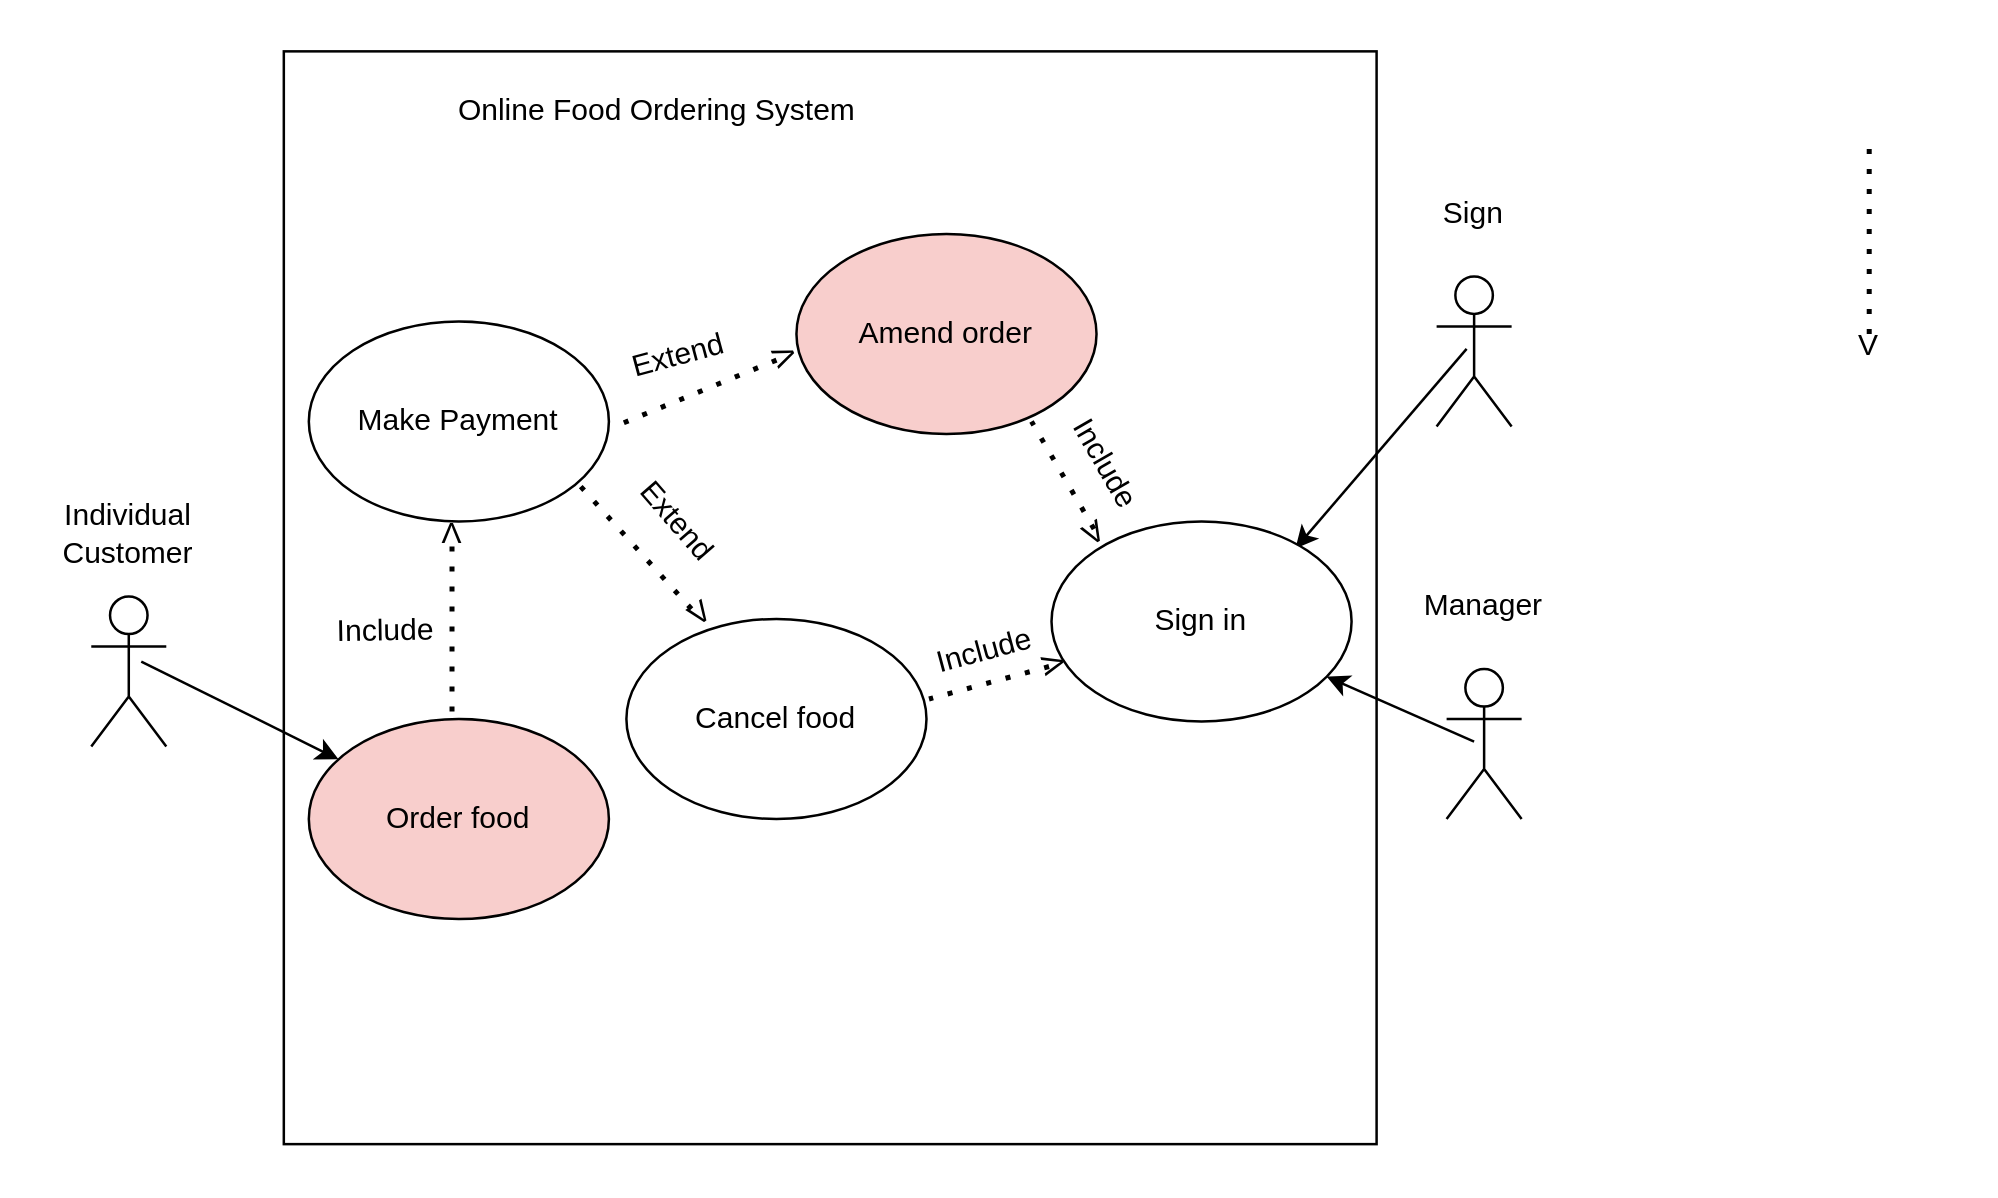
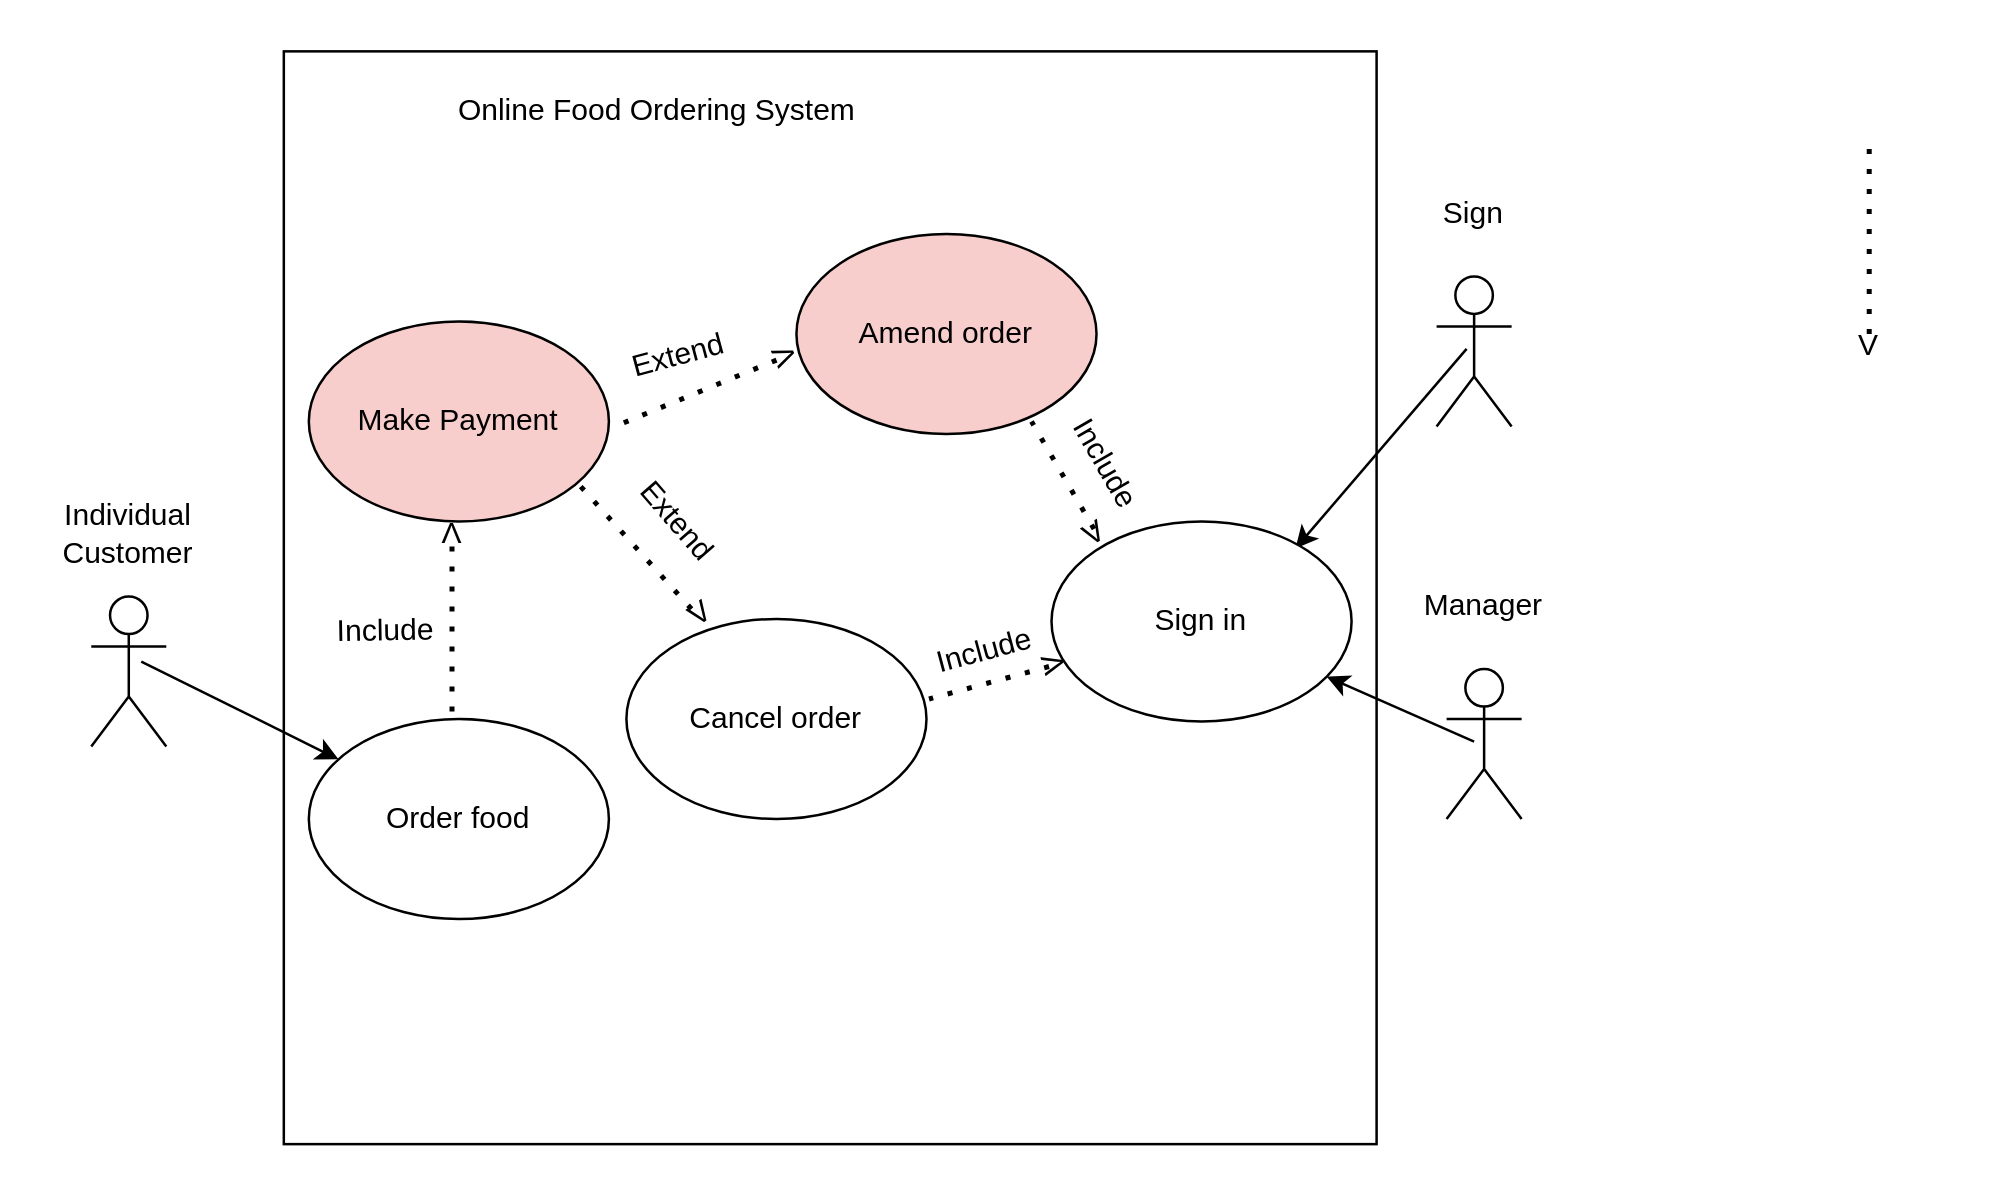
(459, 421) -> (459, 421)
(776, 719) -> (776, 719)
(459, 819) -> (459, 819)
